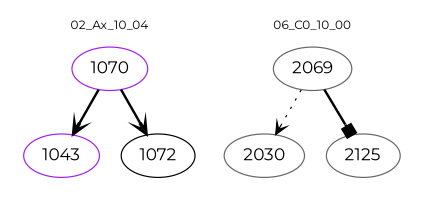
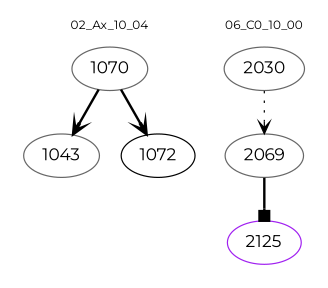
(110, 69) -> (110, 69)
(291, 107) -> (264, 106)
(62, 156) -> (62, 156)
(363, 156) -> (264, 243)
